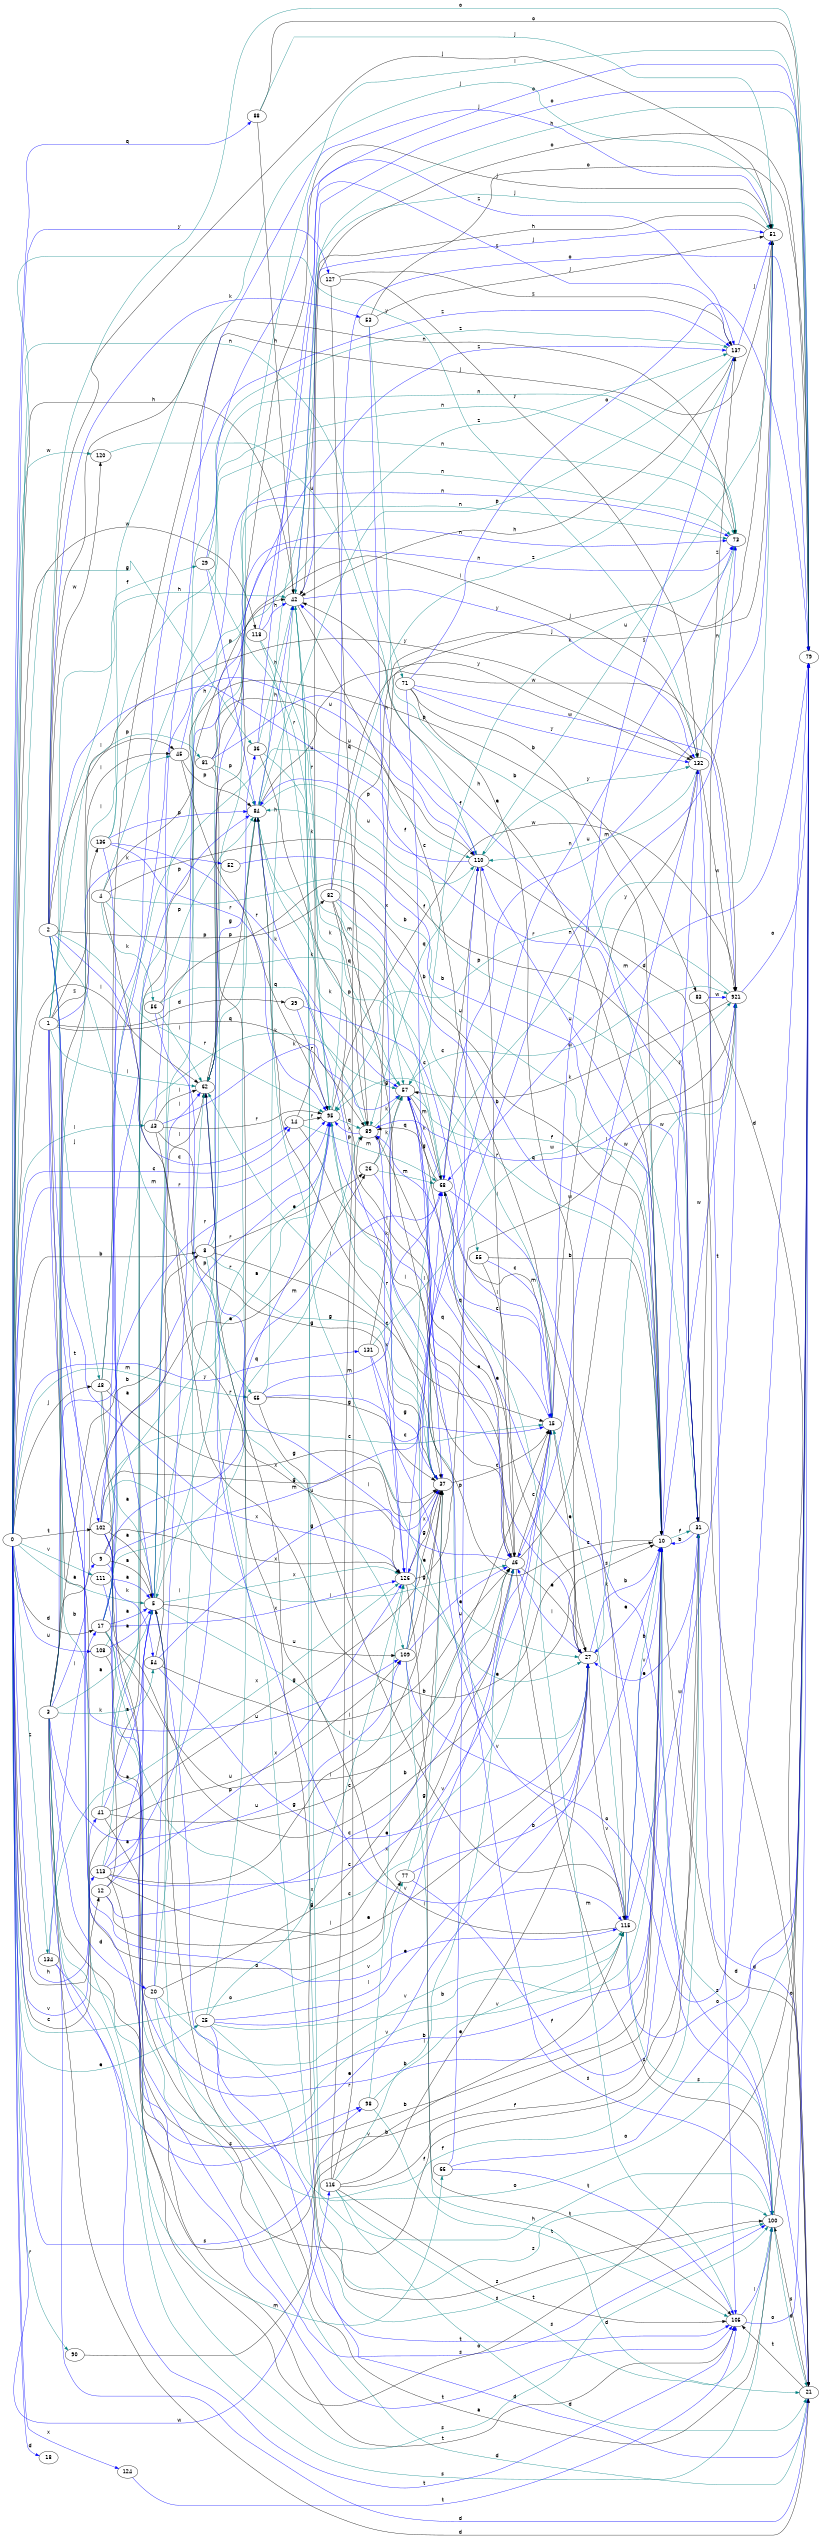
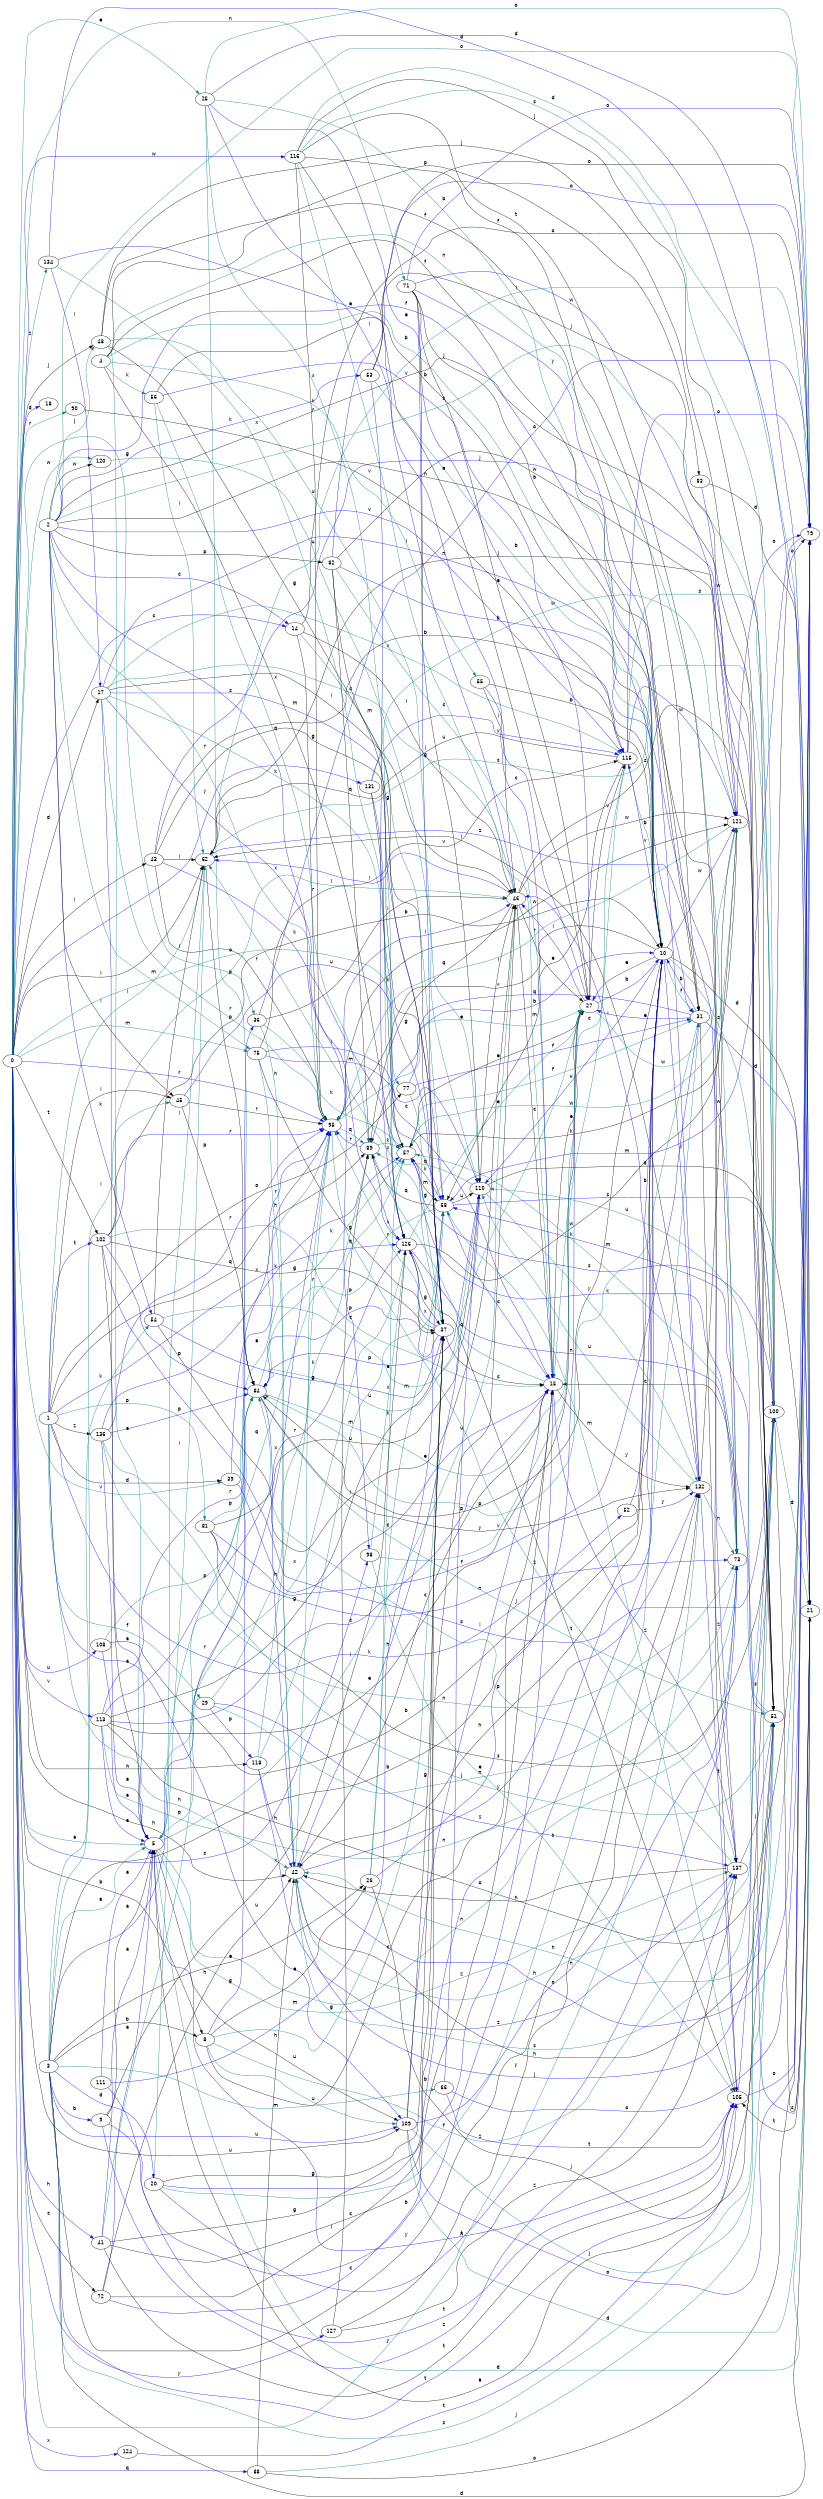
(232, 692) -> (229, 1731)
none -> (434, 735)
(736, 997) -> (737, 822)
(23, 1189) -> (46, 939)
(605, 1224) -> (480, 987)
(450, 1283) -> (445, 1287)
(161, 1341) -> (171, 1354)
(257, 1398) -> (257, 1054)
none -> (721, 1406)
none -> (665, 1506)
(55, 1558) -> (27, 1356)
(122, 1598) -> (66, 966)
(452, 1604) -> (463, 1734)
(353, 1634) -> (316, 616)
(382, 1837) -> (413, 1387)
(101, 1891) -> (101, 2297)
(370, 2024) -> none
(755, 2290) -> (756, 1684)
